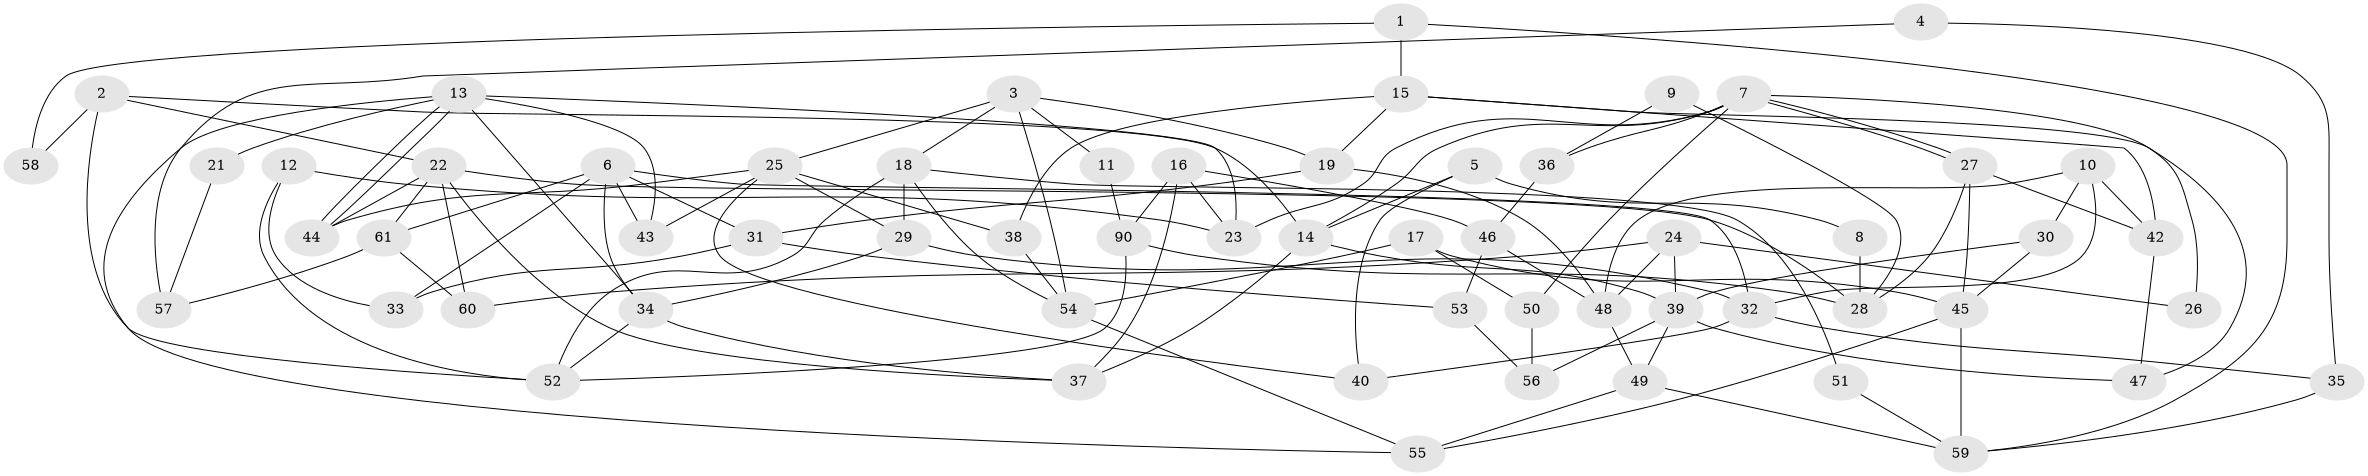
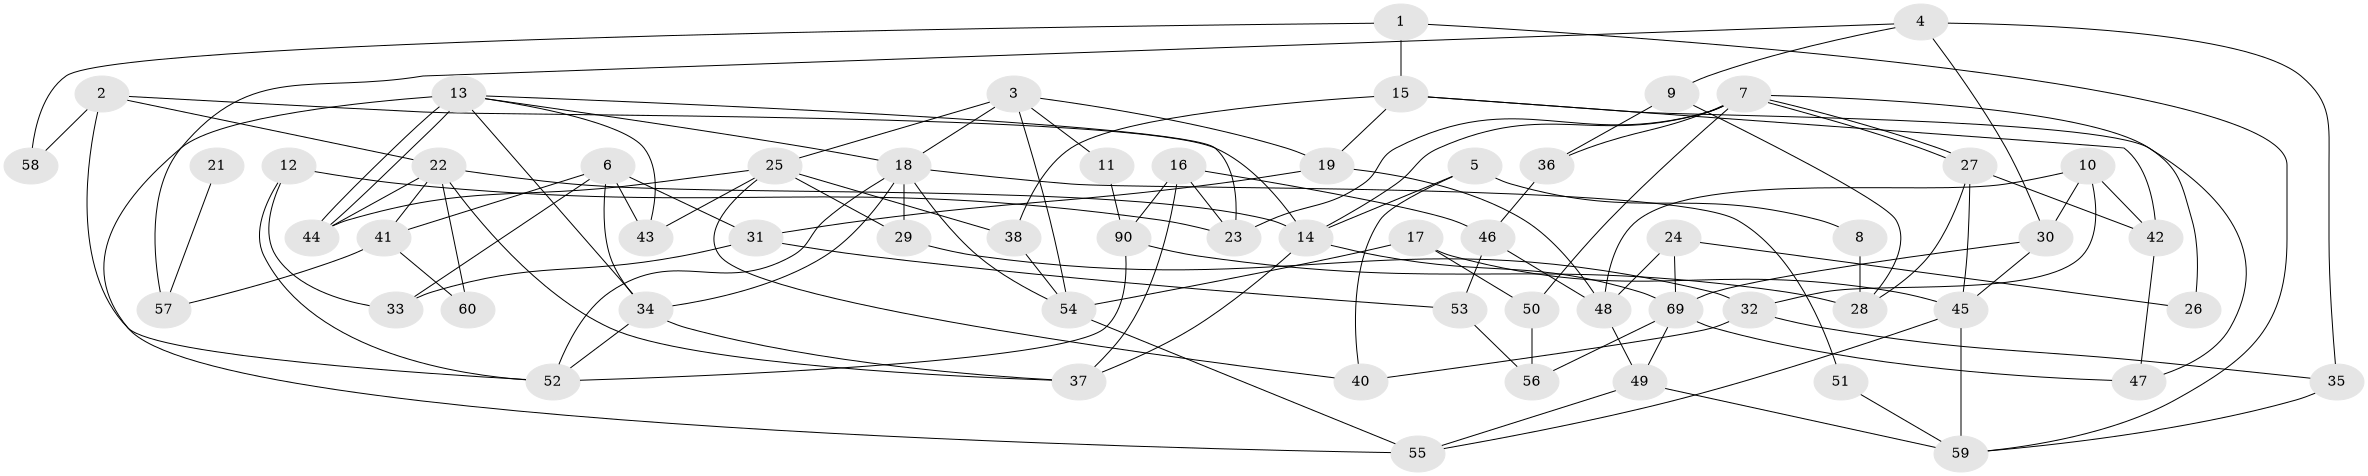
none -> (1808, 47)
none -> (1987, 117)
(335, 123) -> (682, 128)
(1214, 192) -> none
(1165, 193) -> (794, 191)
(384, 238) -> (384, 238)
(804, 273) -> (798, 270)
(955, 275) -> none
(1676, 310) -> (1676, 310)
